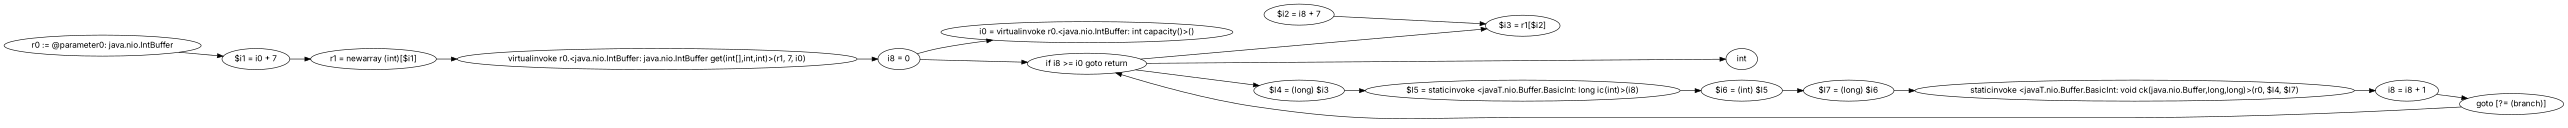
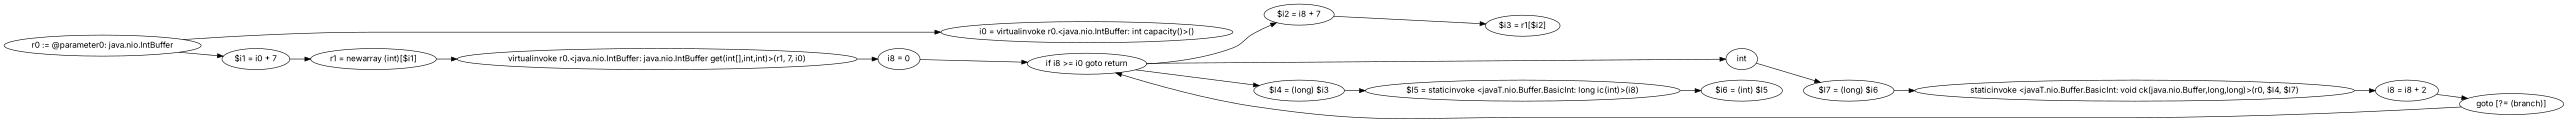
(1311, 44) -> (1212, 54)
(952, 46) -> (559, 32)
(1790, 91) -> (1786, 72)
(2407, 91) -> (2407, 91)
